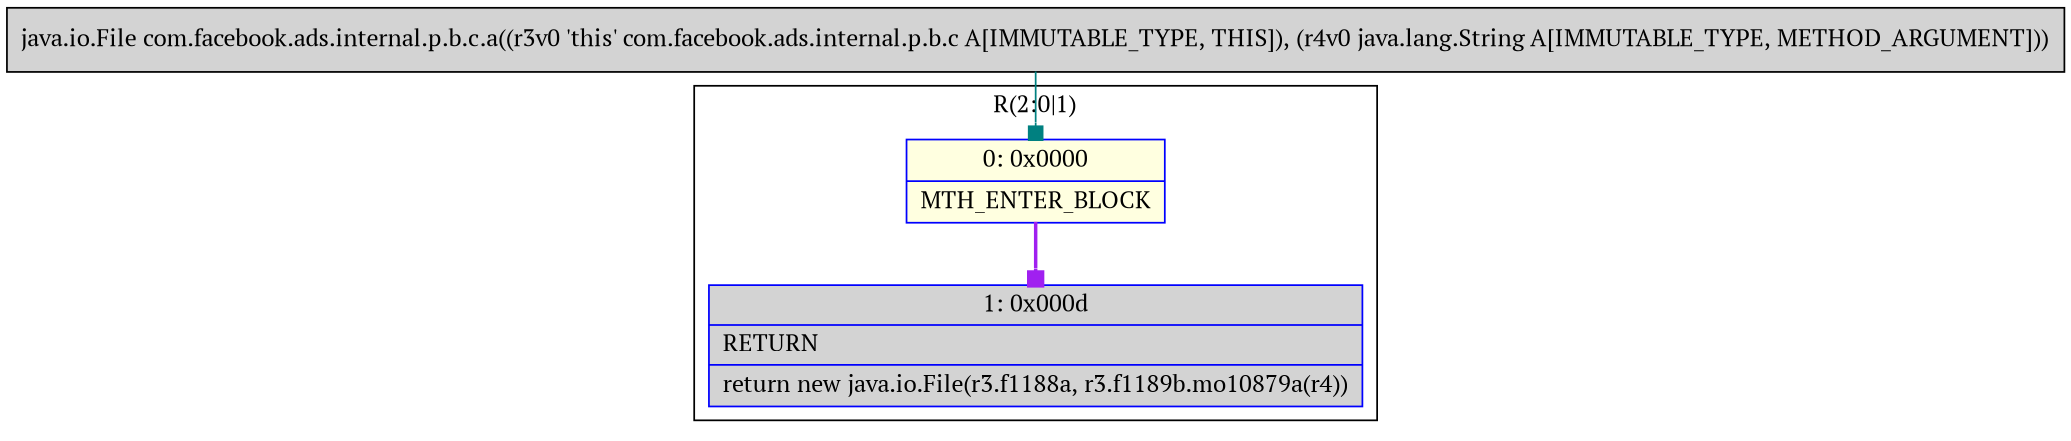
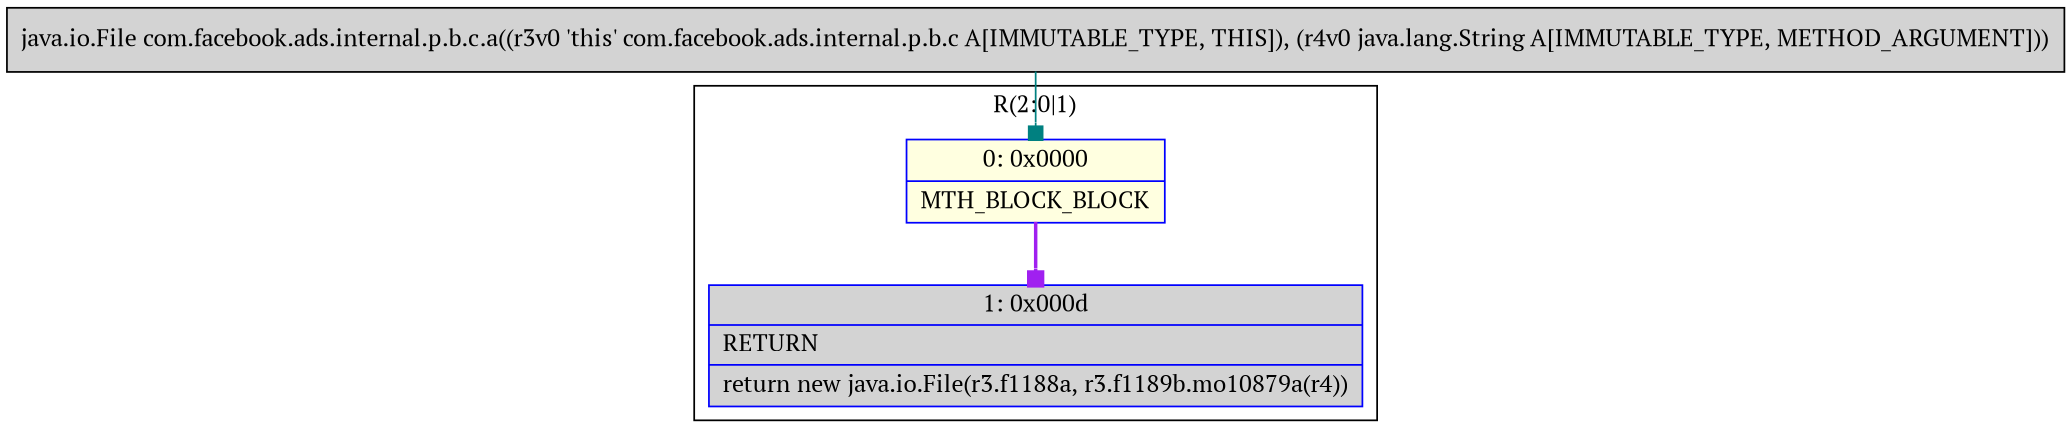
(1036, 201) -> (1036, 201)
